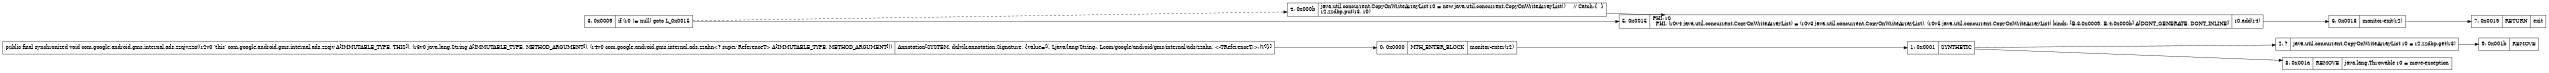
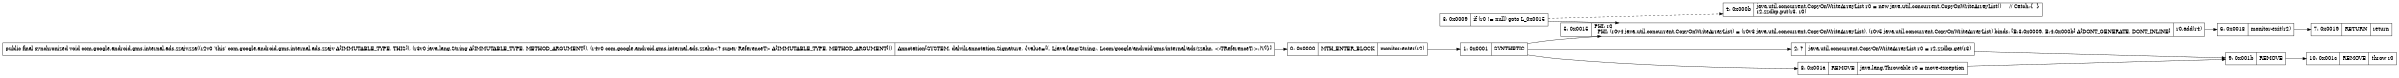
(1634, 14) -> (1563, 39)
(2538, 21) -> (2381, 29)
none -> (2351, 59)
none -> (2095, 63)
